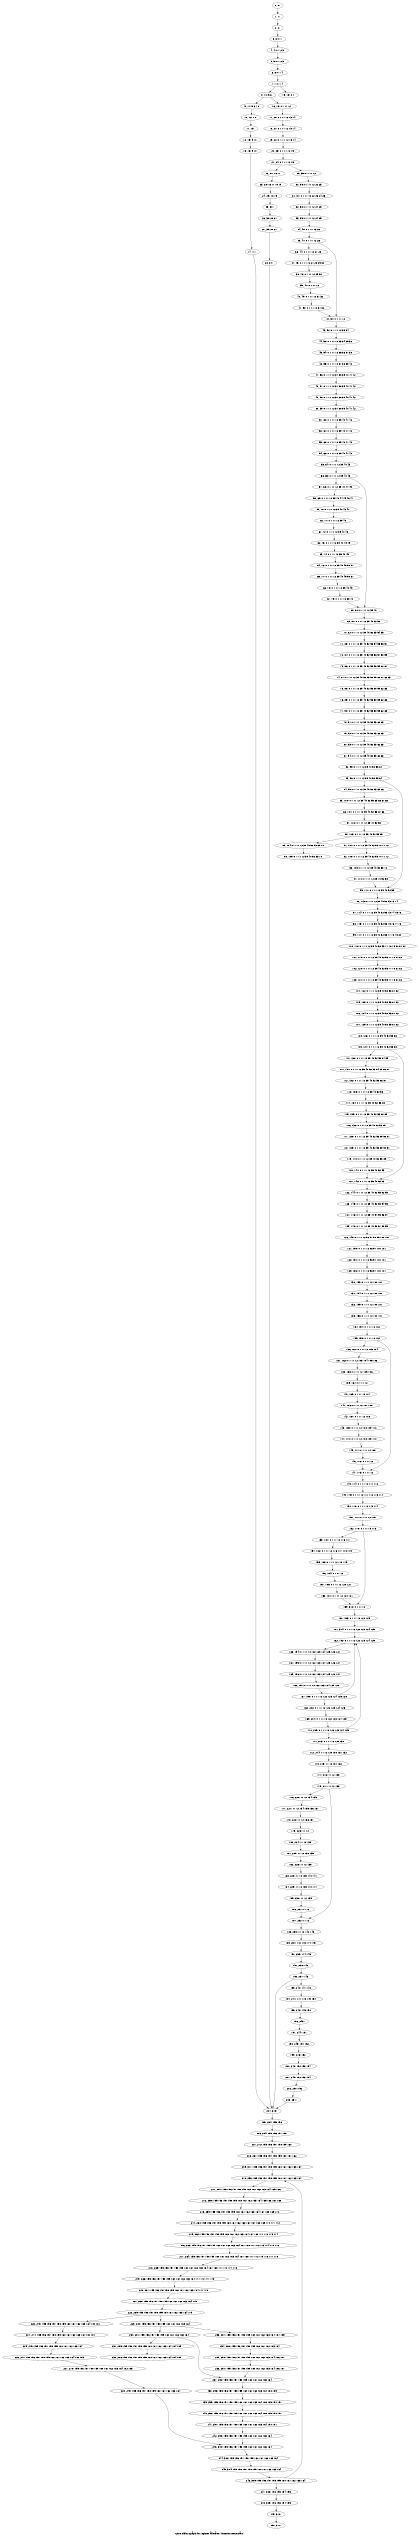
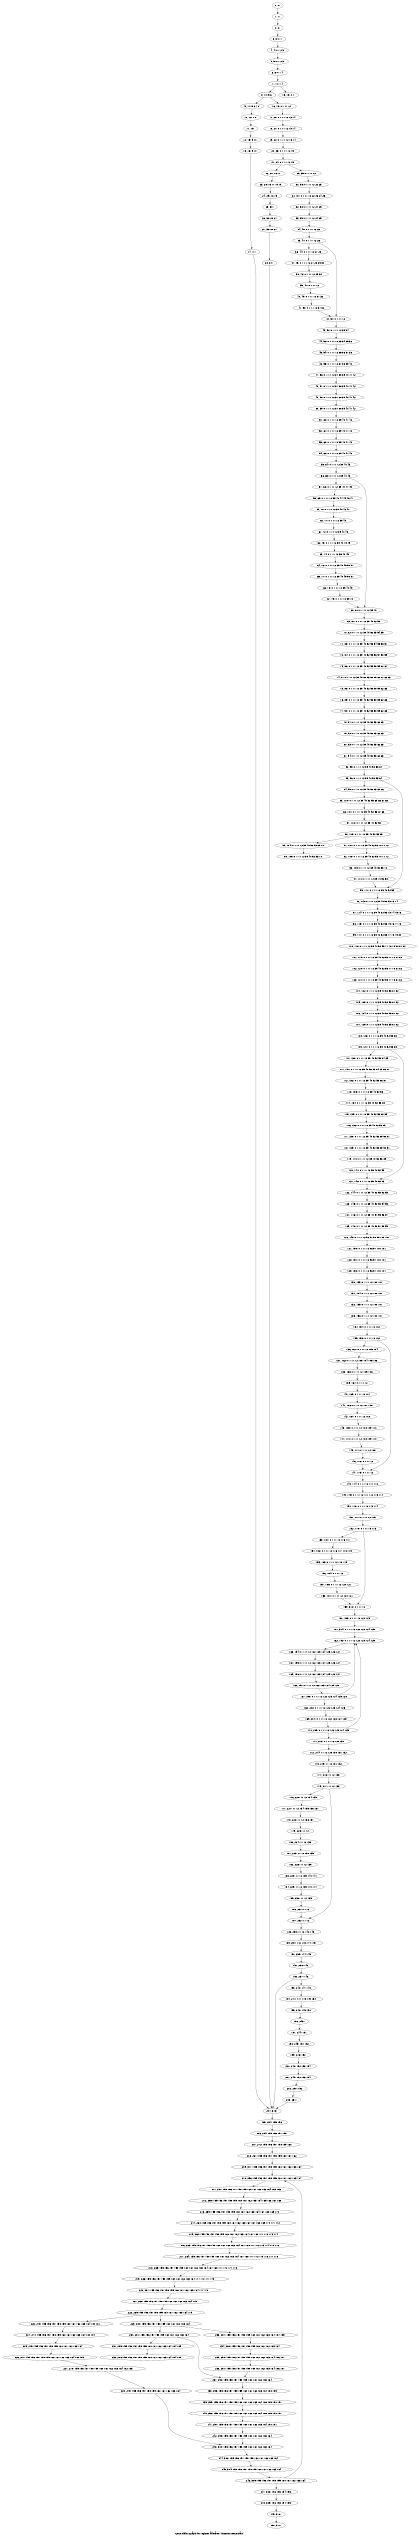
(246, 2189) -> (246, 2189)
